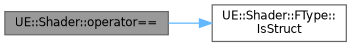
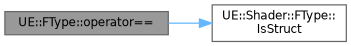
(87, 23) -> (87, 23)
